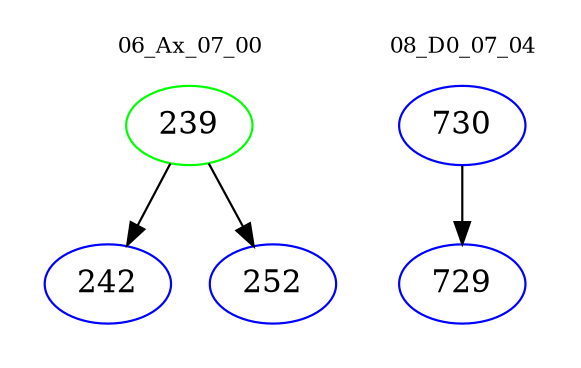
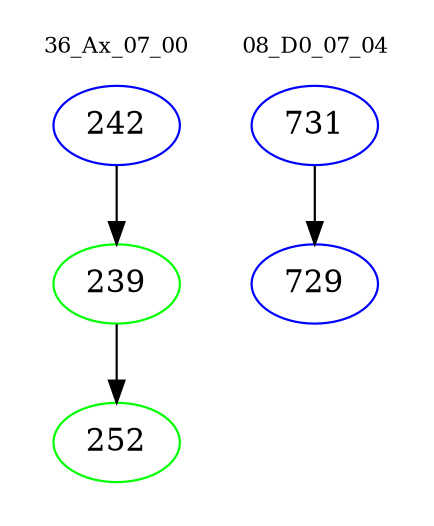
(190, 47) -> (117, 47)
(462, 125) -> (315, 125)
(154, 194) -> (117, 194)
(273, 284) -> (117, 442)
